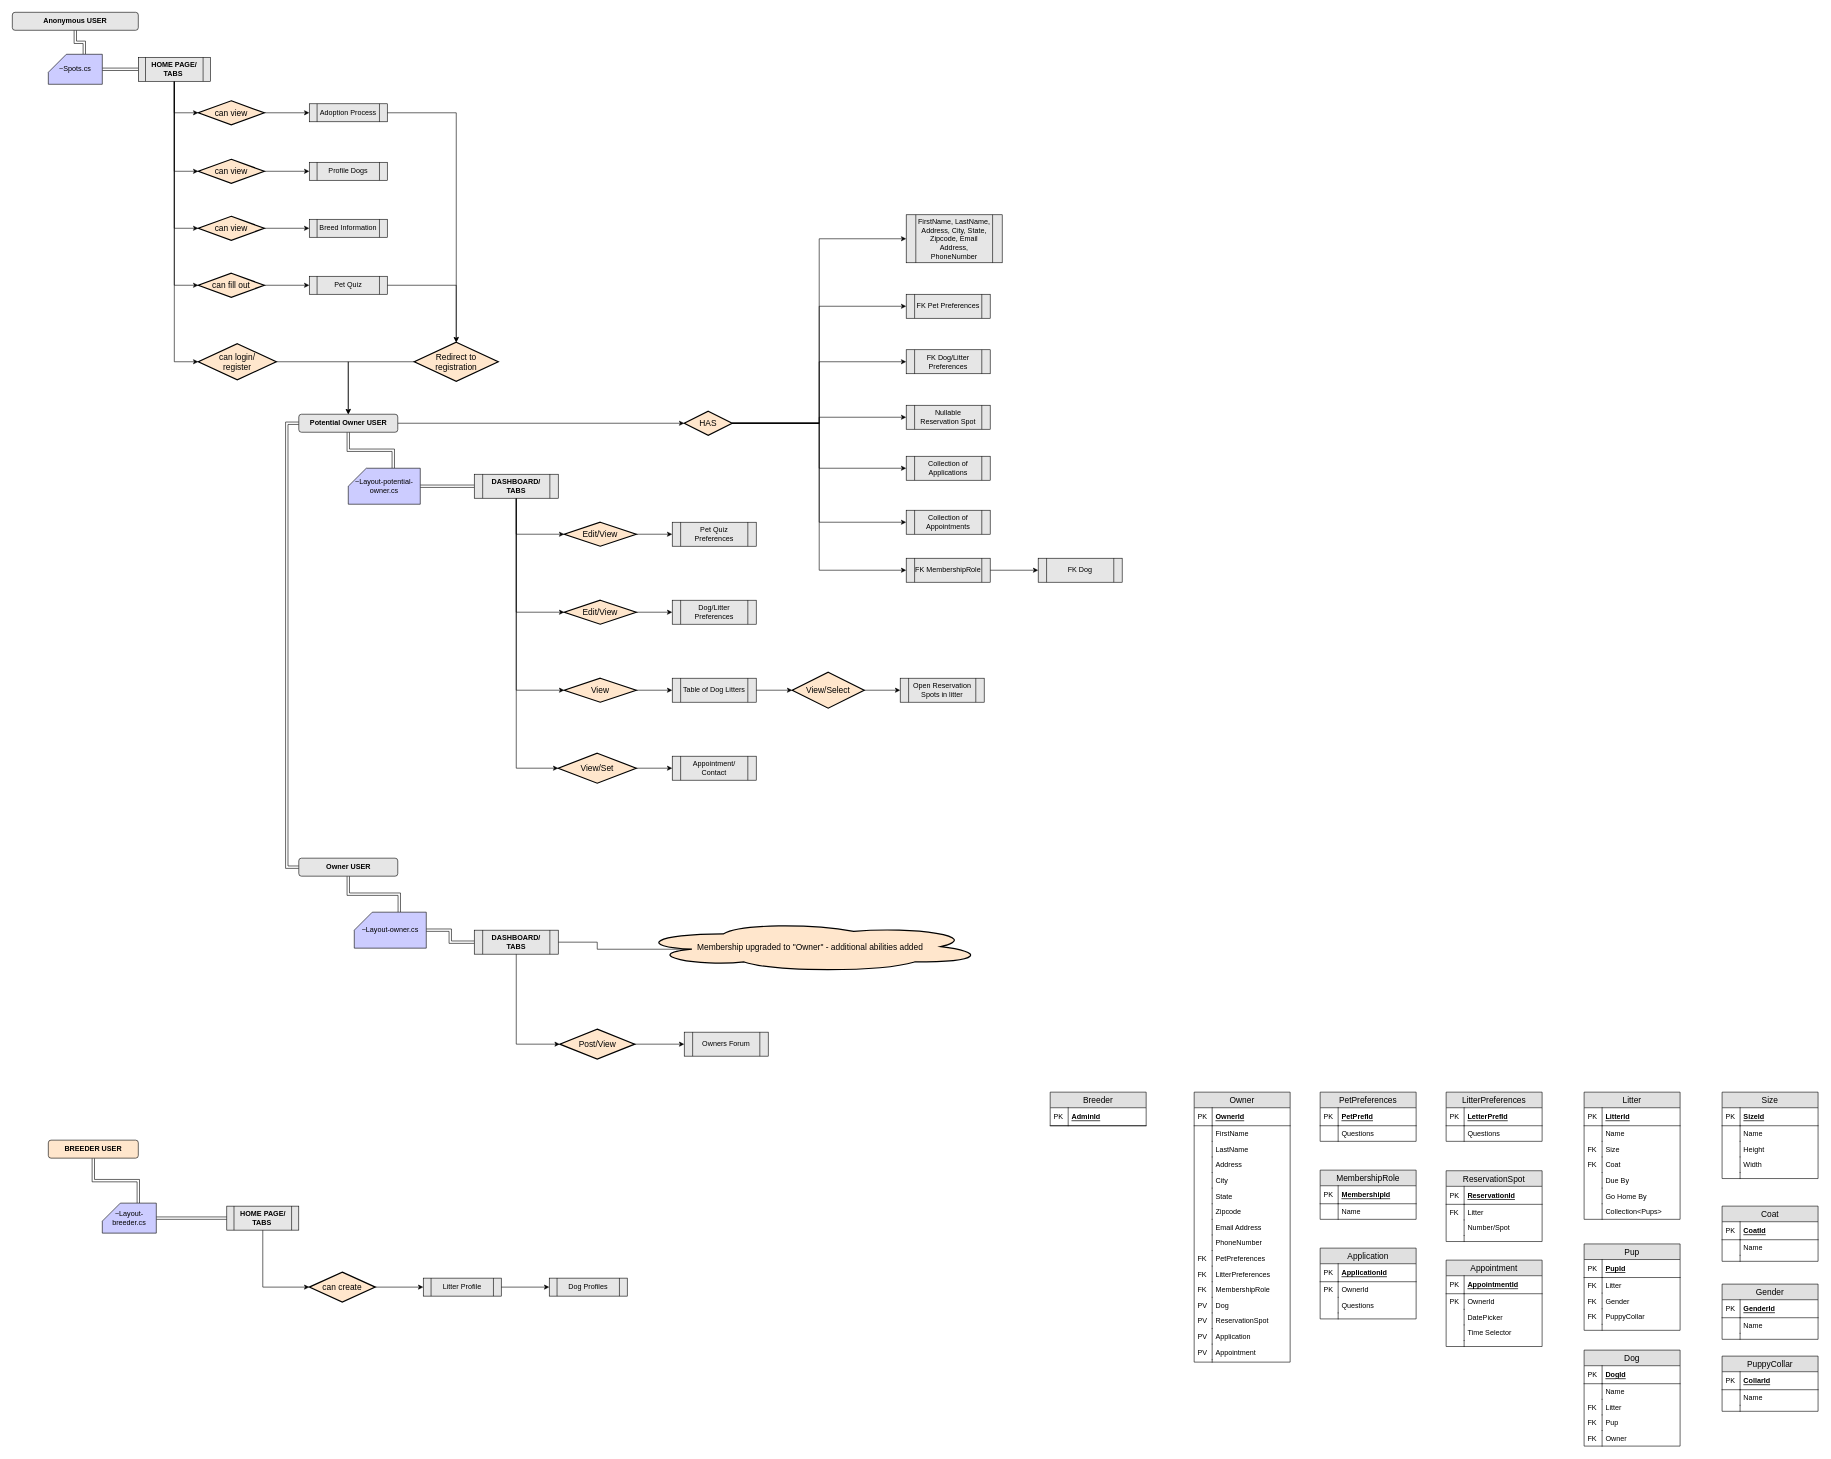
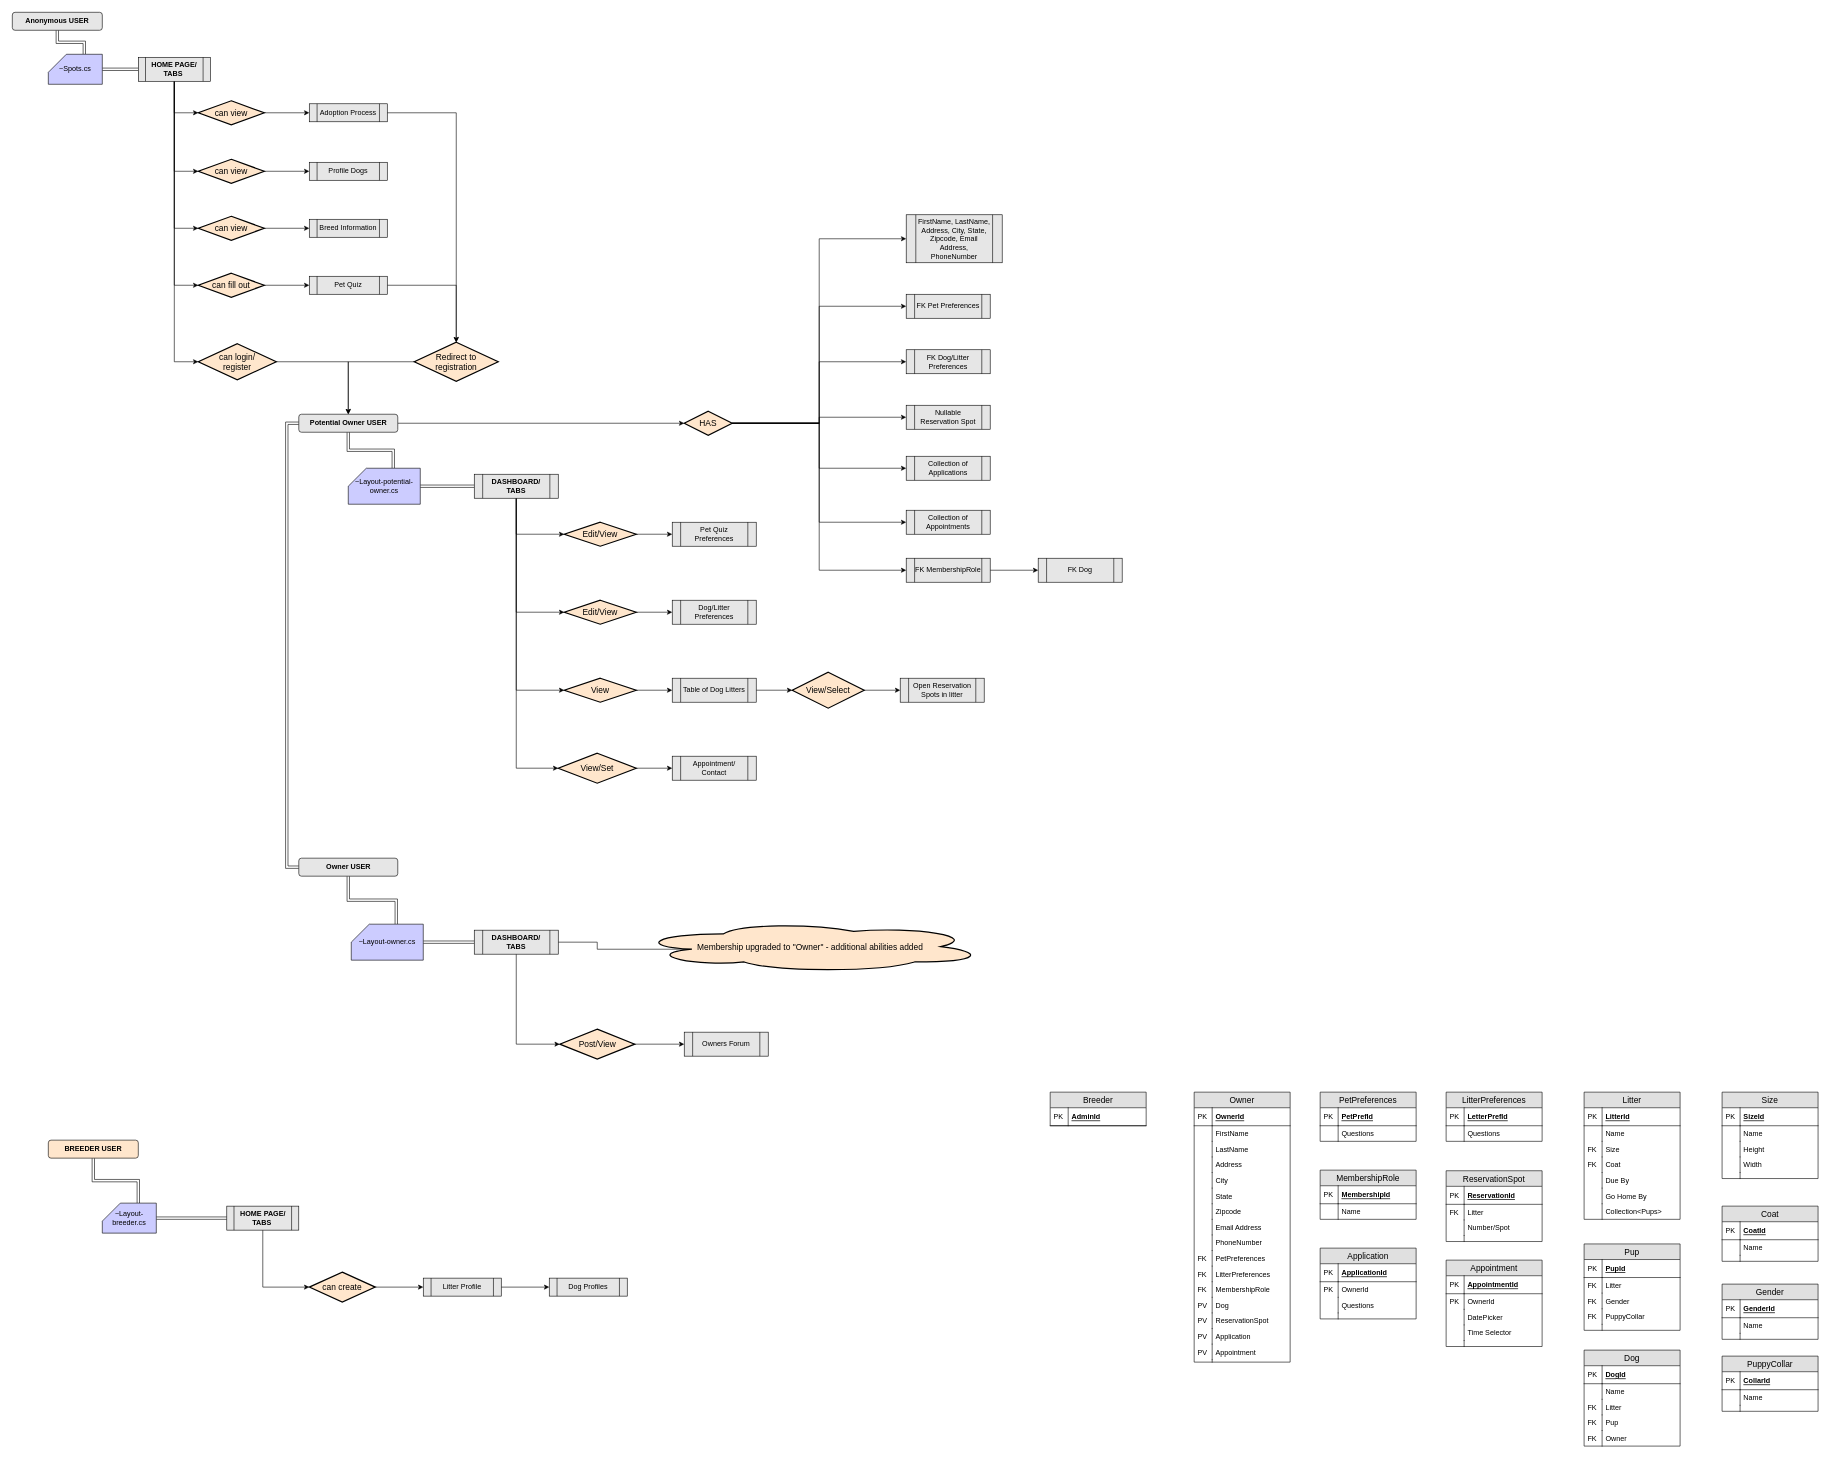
(75, 21) -> (57, 21)
(390, 930) -> (387, 942)
